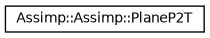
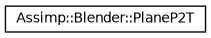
(105, 19) -> (105, 19)
